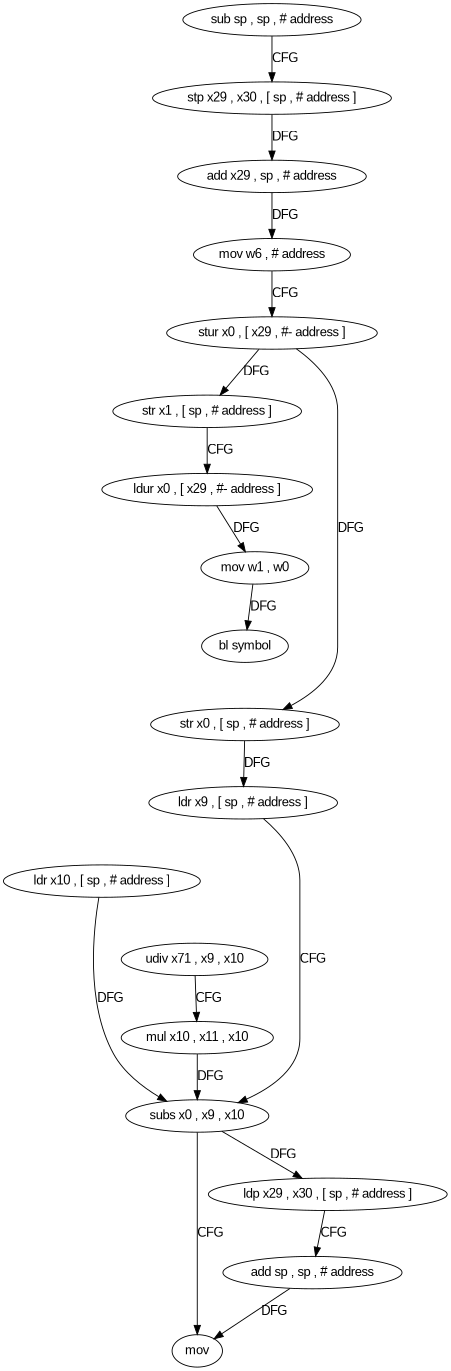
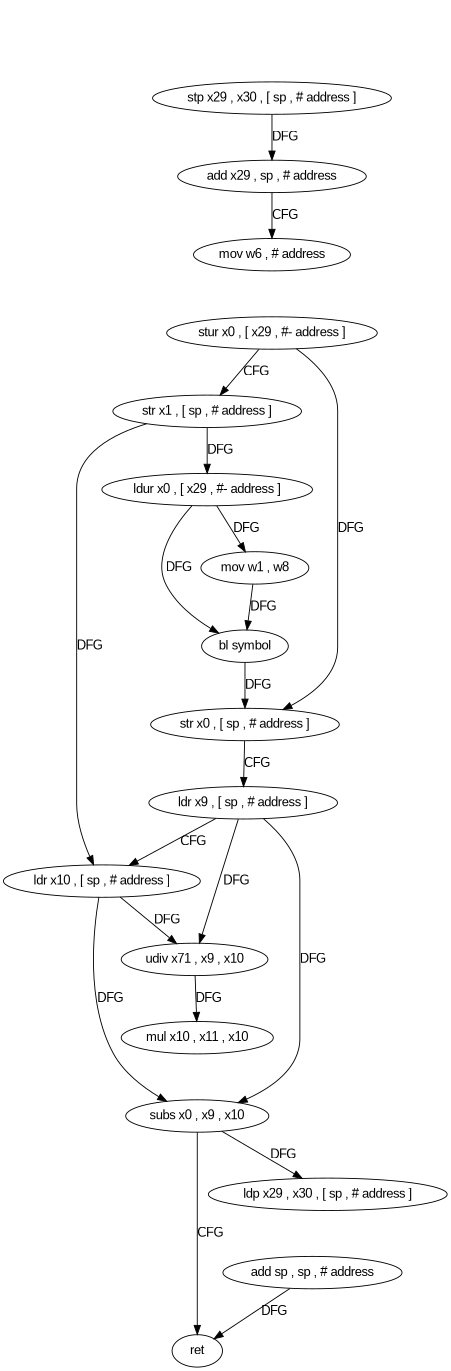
(272, 20) -> none
(285, 216) -> (285, 216)
(272, 289) -> none
(257, 372) -> (257, 372)
(221, 450) -> (221, 450)
(255, 568) -> (255, 568)
none -> (162, 573)
none -> (77, 622)
none -> (245, 681)
(258, 764) -> (258, 764)
none -> (176, 840)
none -> (220, 877)
none -> (145, 917)
(313, 959) -> (313, 959)
(209, 999) -> (209, 999)
(197, 1072) -> none
(321, 1229) -> none
(197, 1351) -> (197, 1351)
